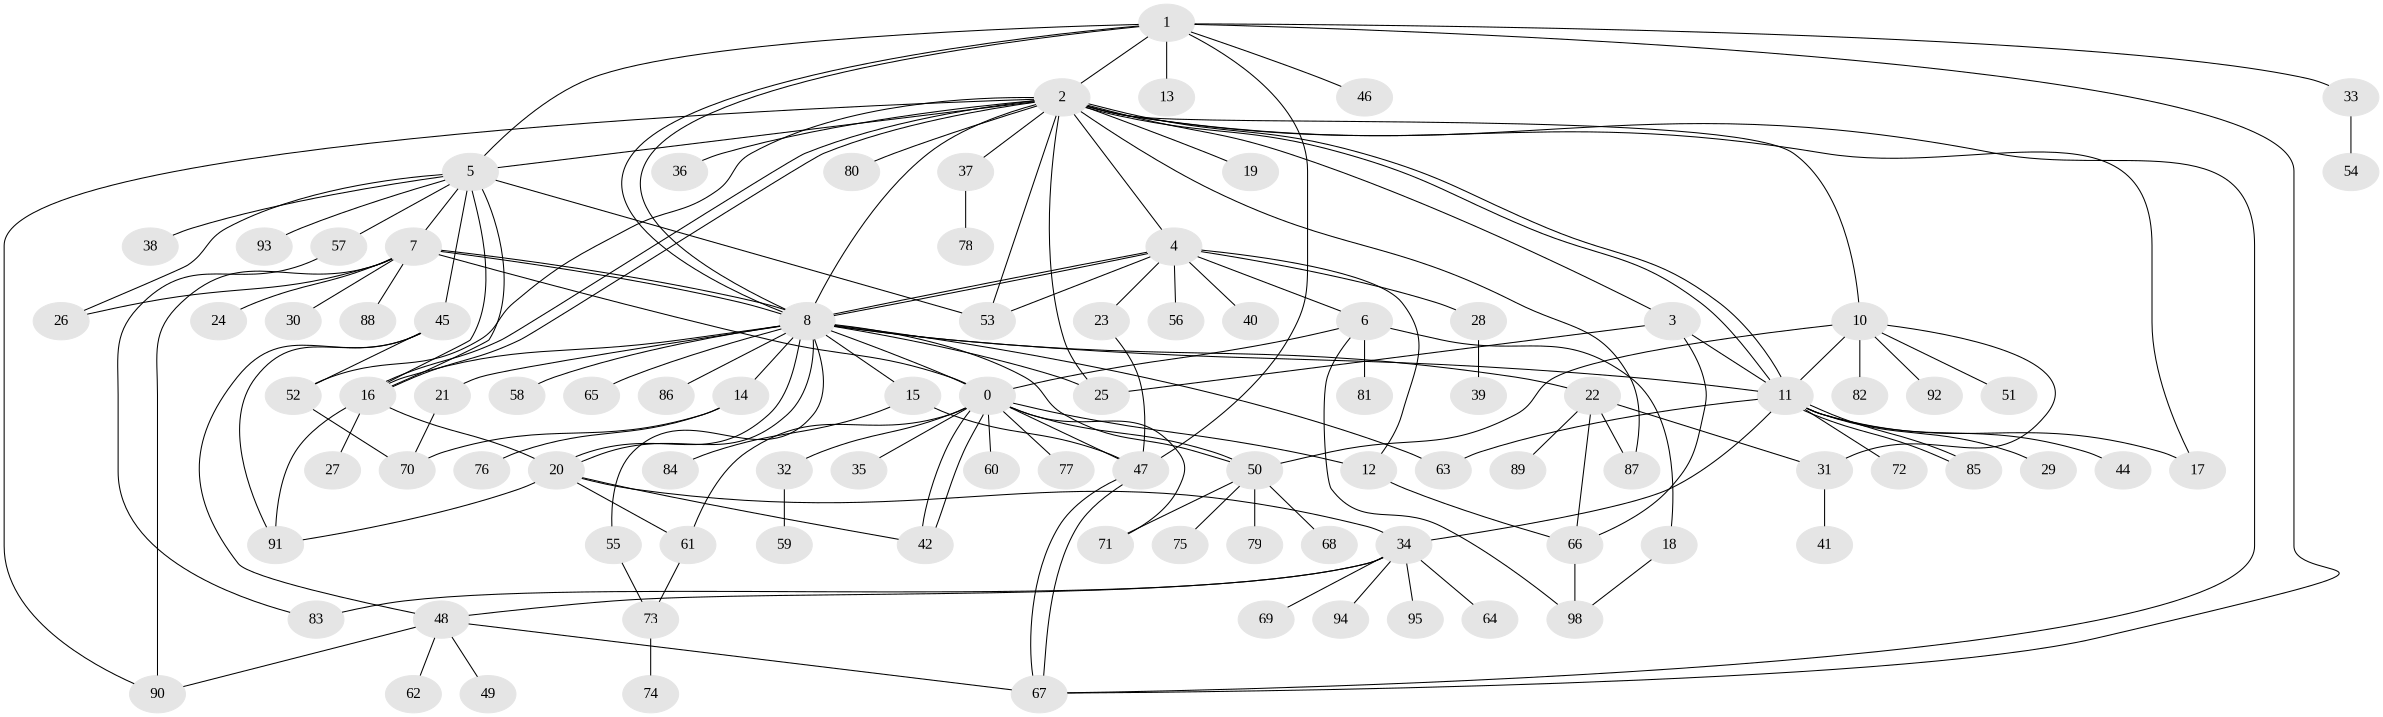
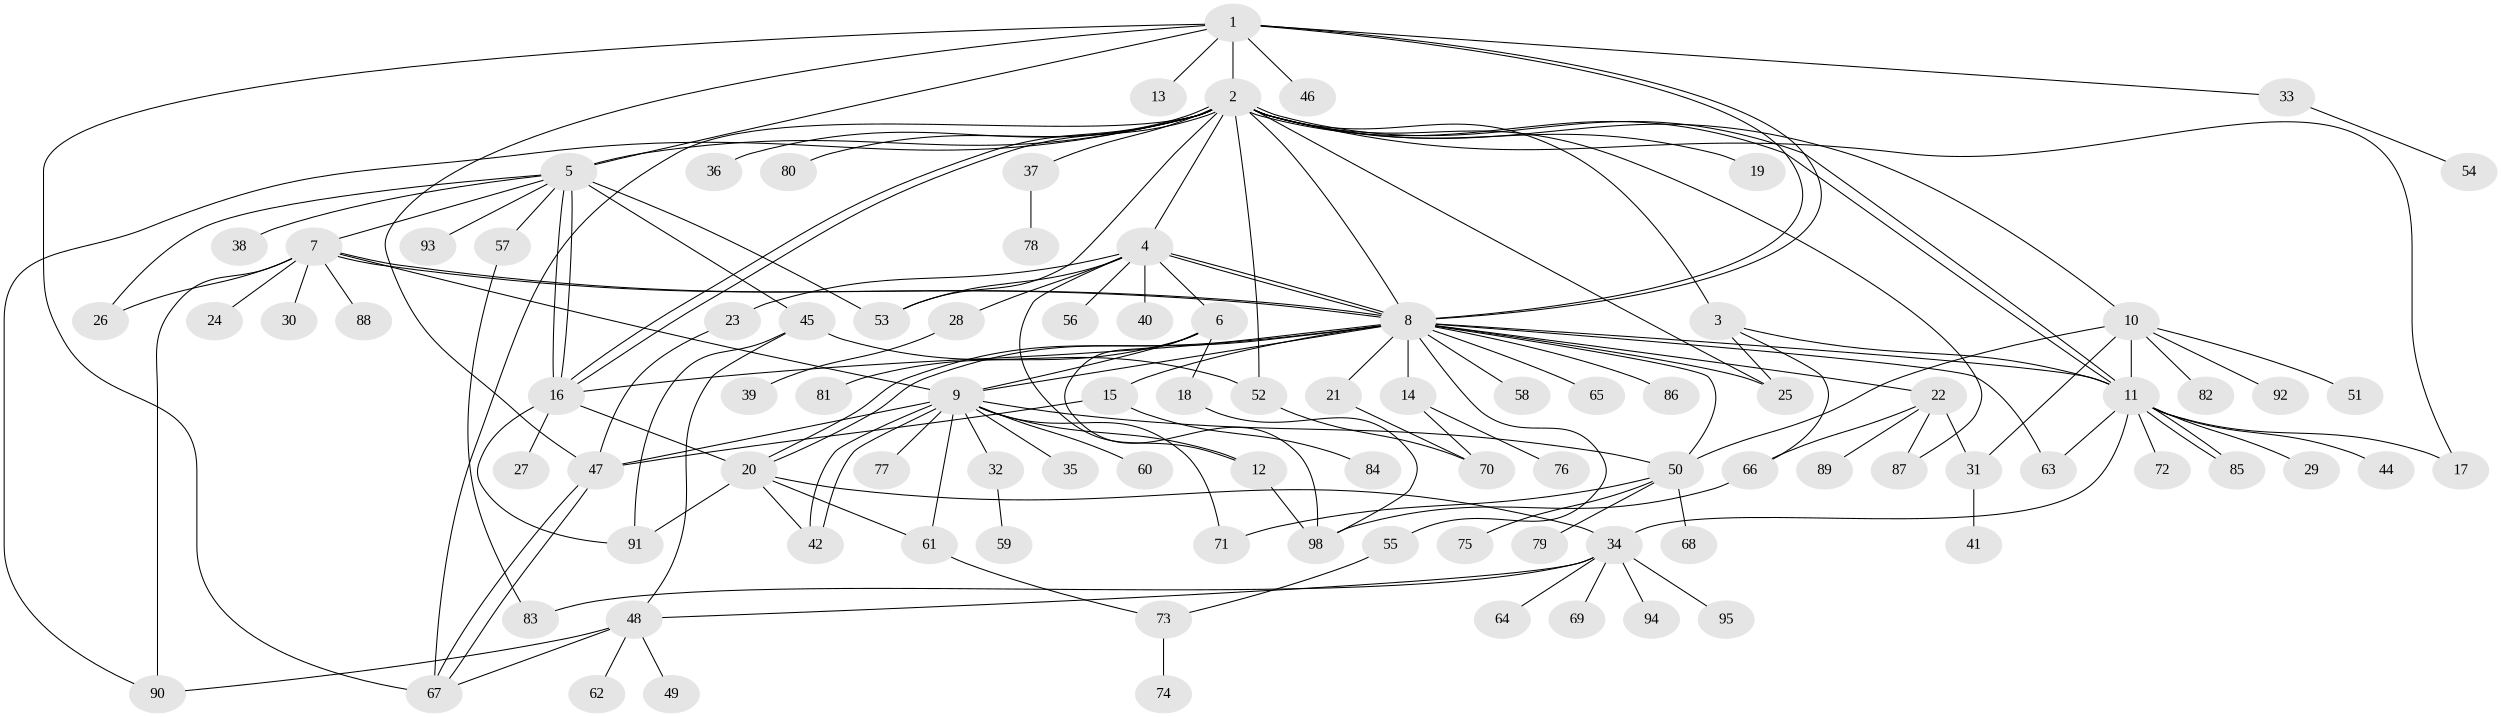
(987, 396) -> (956, 396)
(1469, 512) -> (1287, 508)
